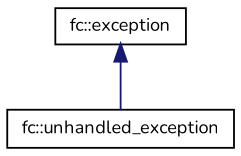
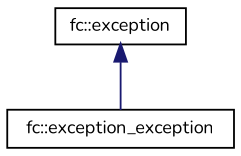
(121, 129) -> (121, 129)
